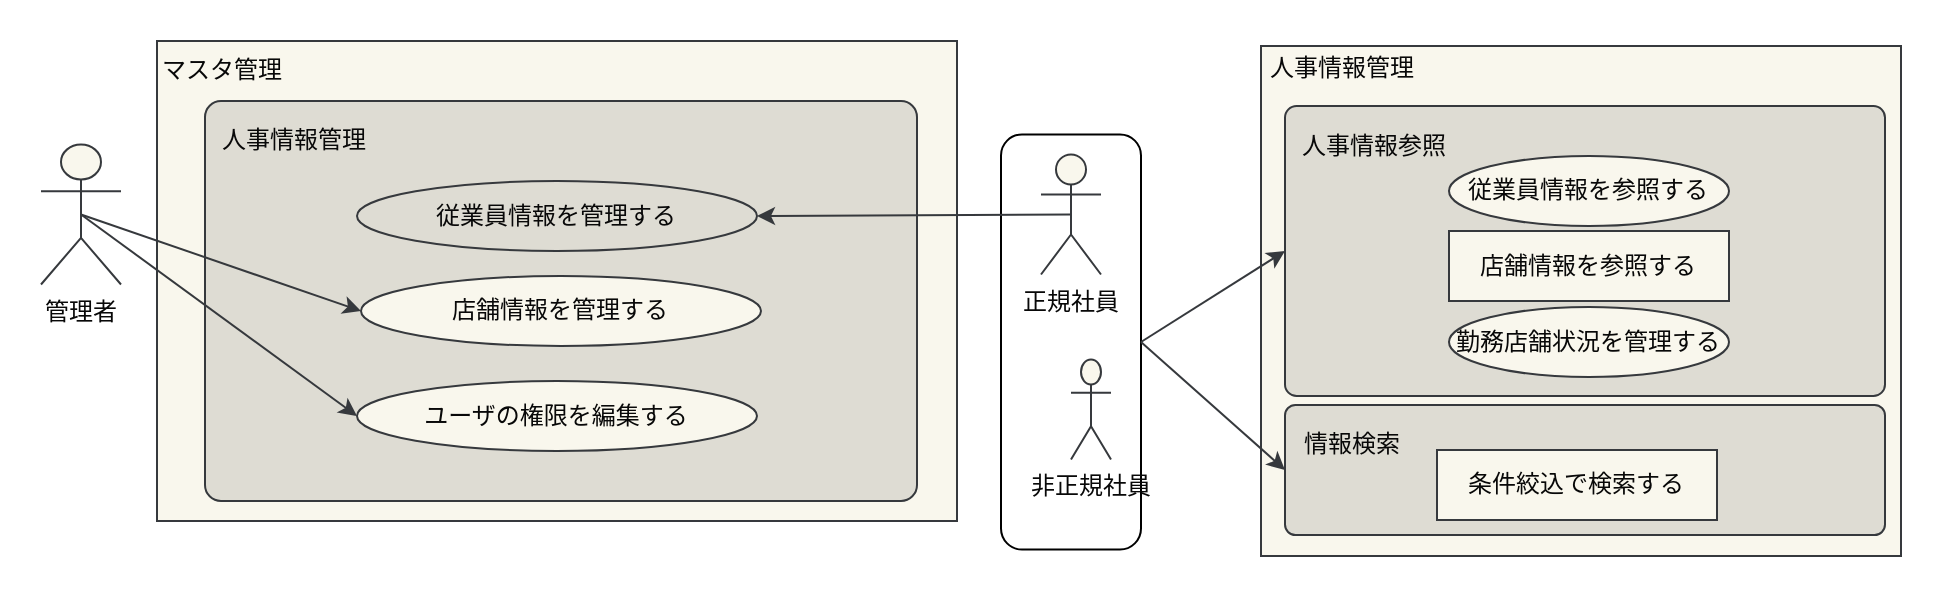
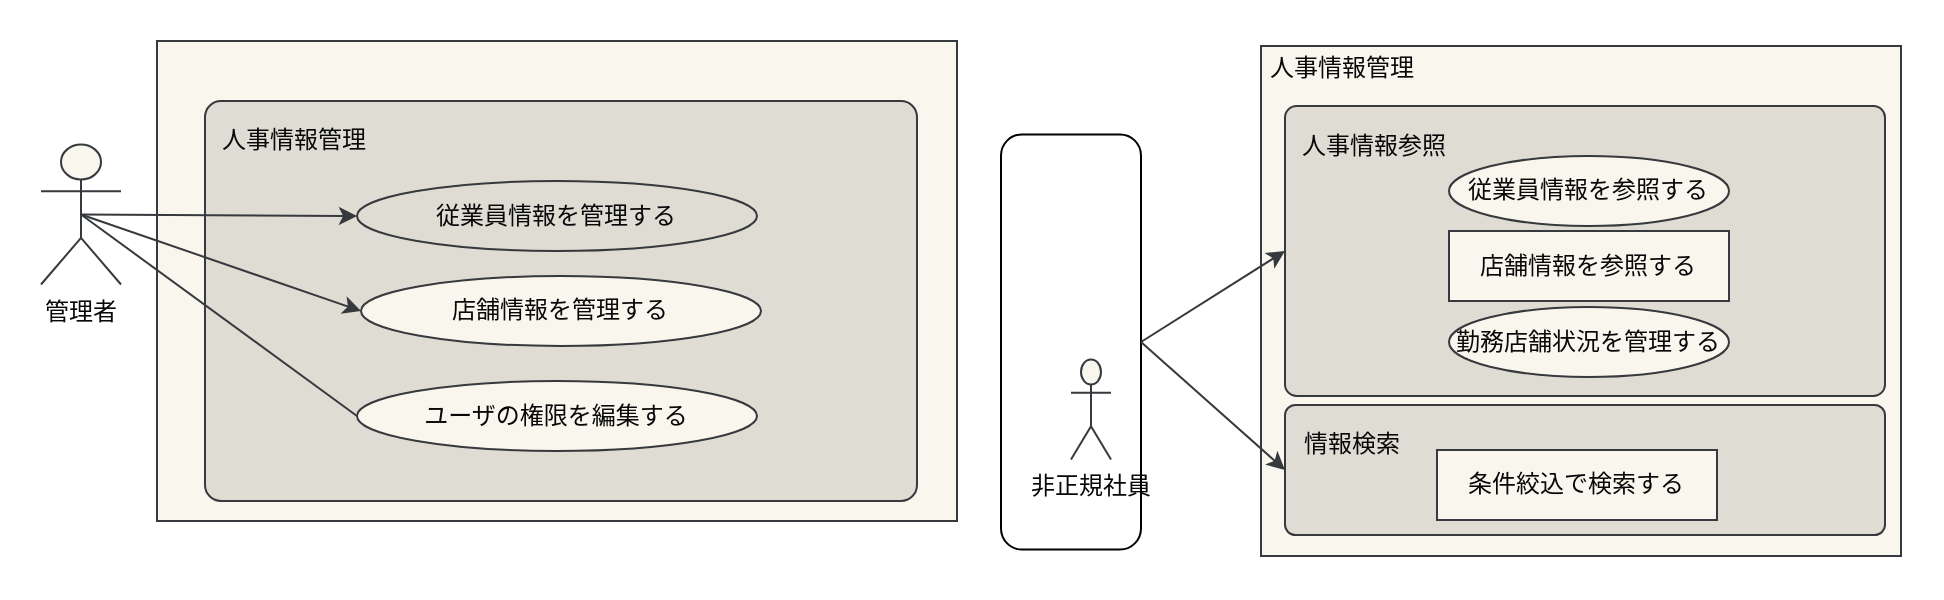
(223, 71) -> none
none -> (224, 215)
(919, 215) -> none
(1071, 215) -> none
(344, 407) -> (349, 410)
